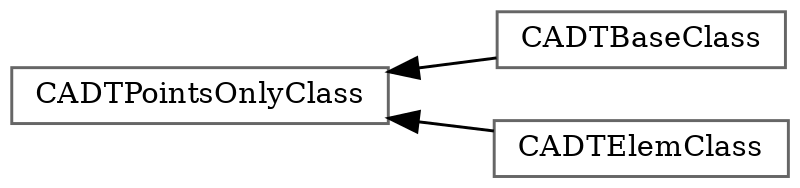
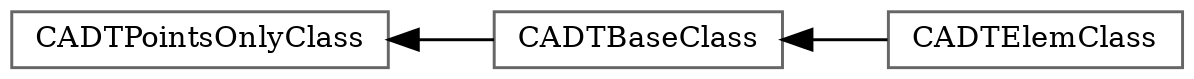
(456, 126) -> (850, 40)
